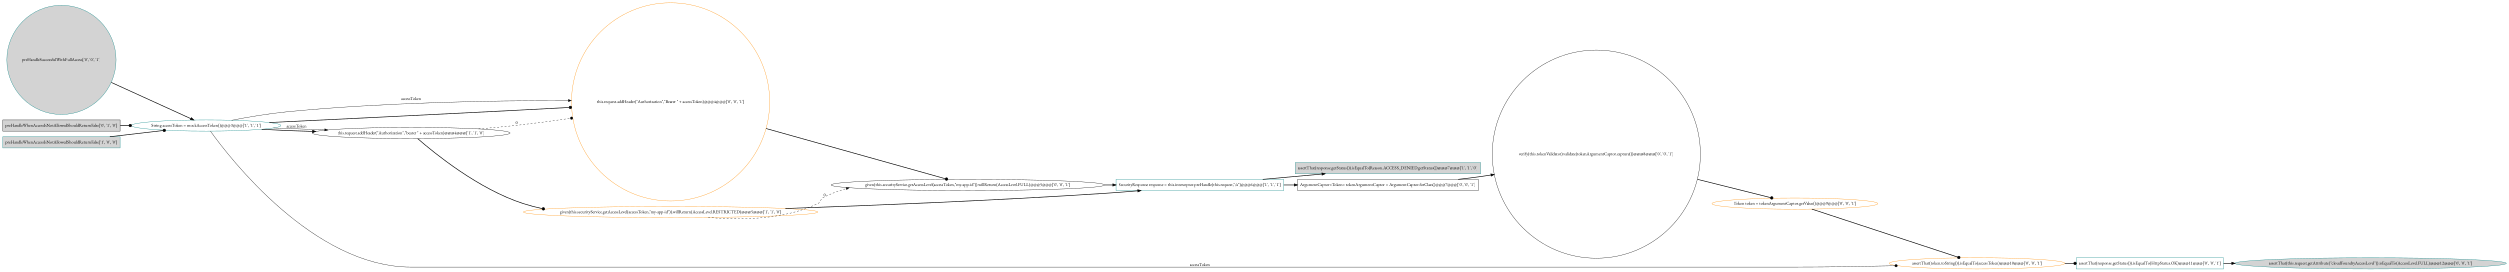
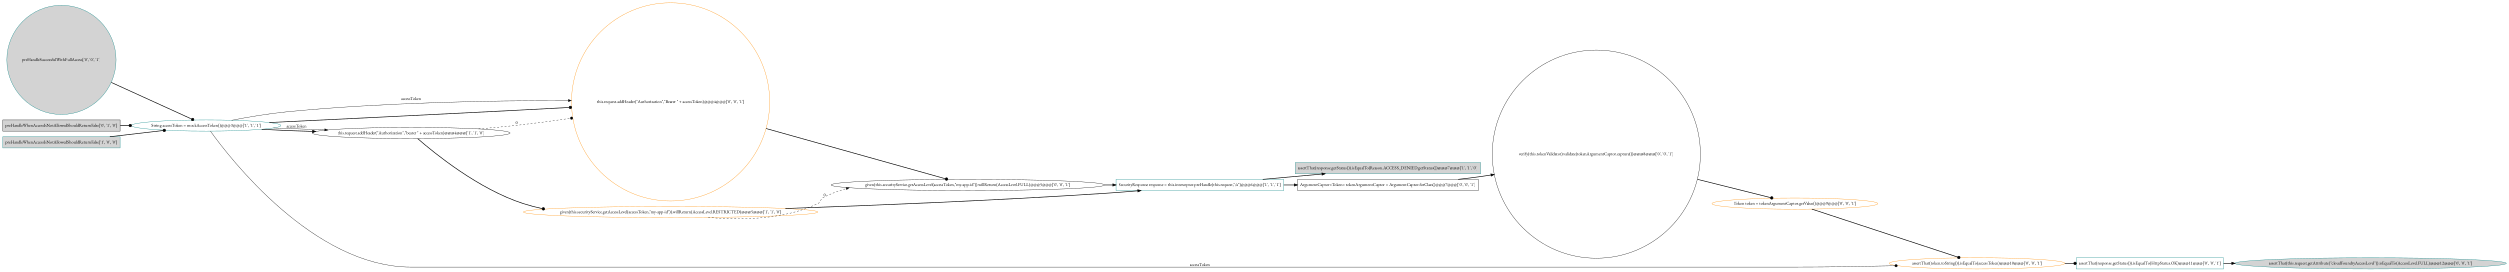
(151, 101) -> (151, 101)
